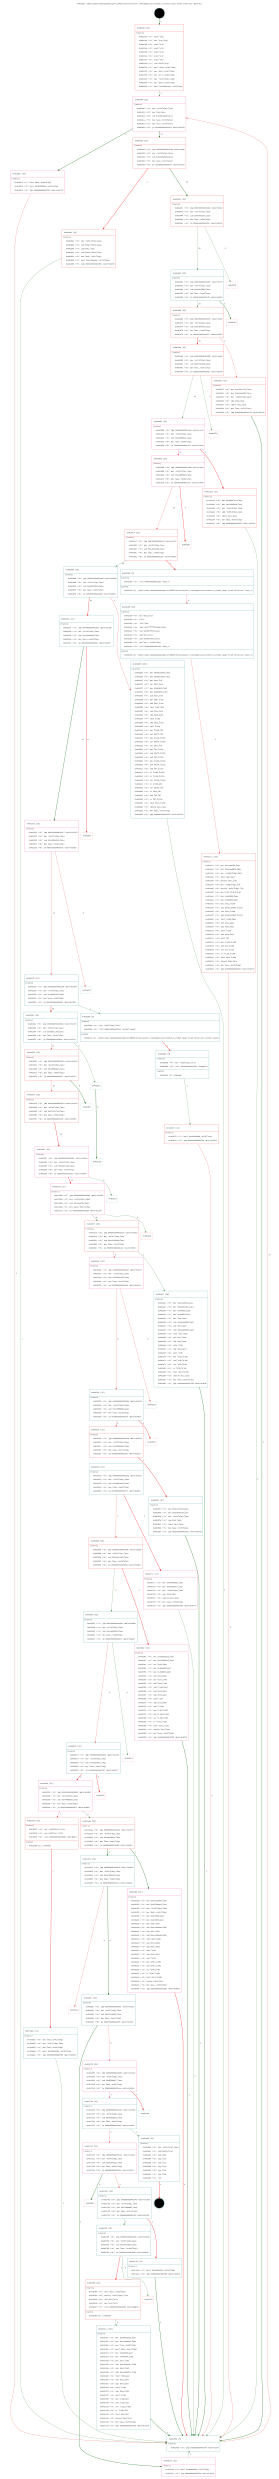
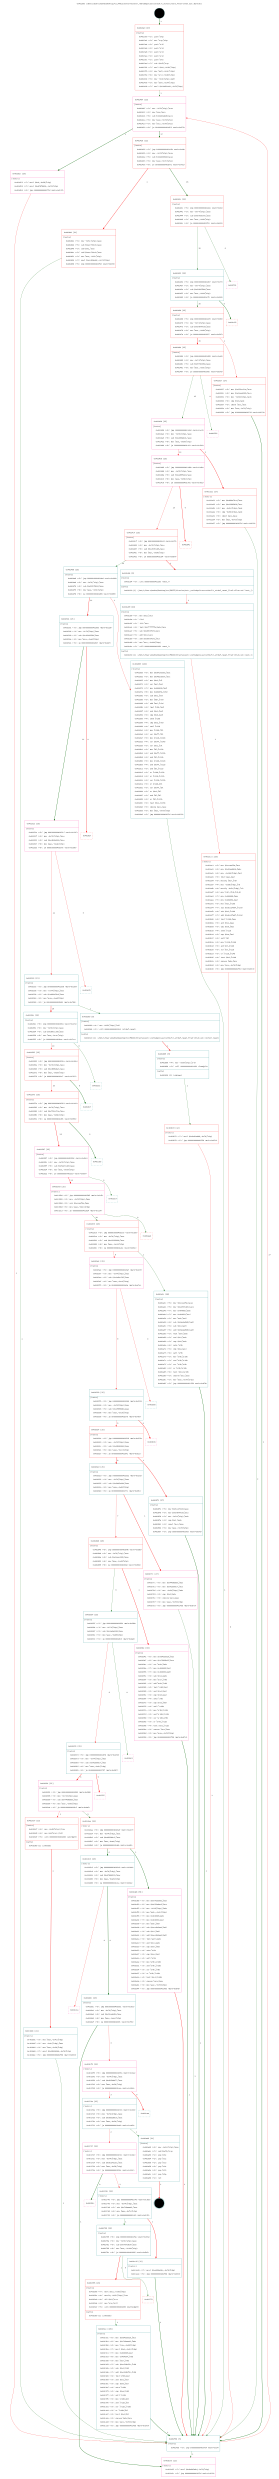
(96, 1123) -> (84, 1138)
none -> (116, 1460)
(188, 2455) -> (191, 2454)
